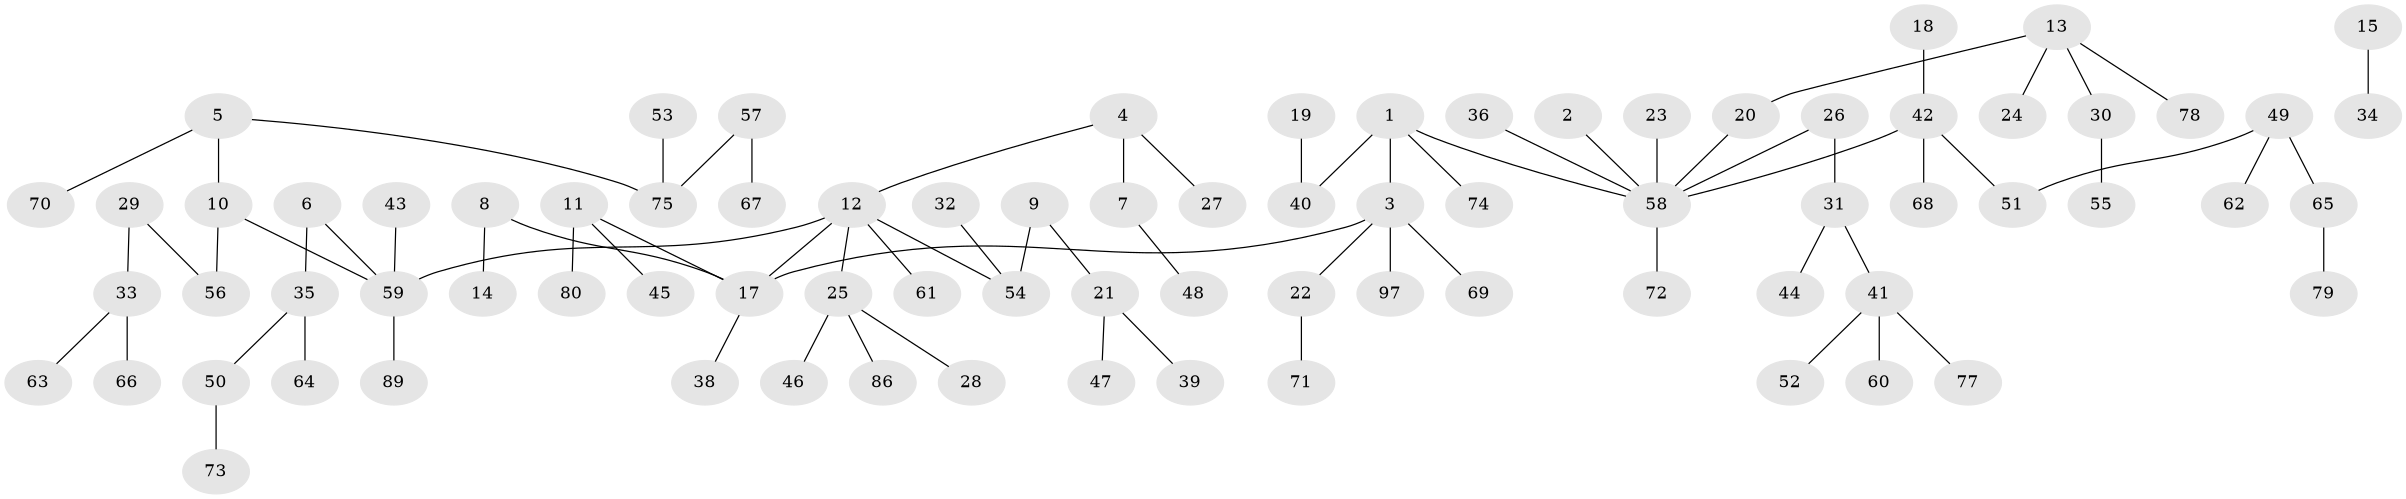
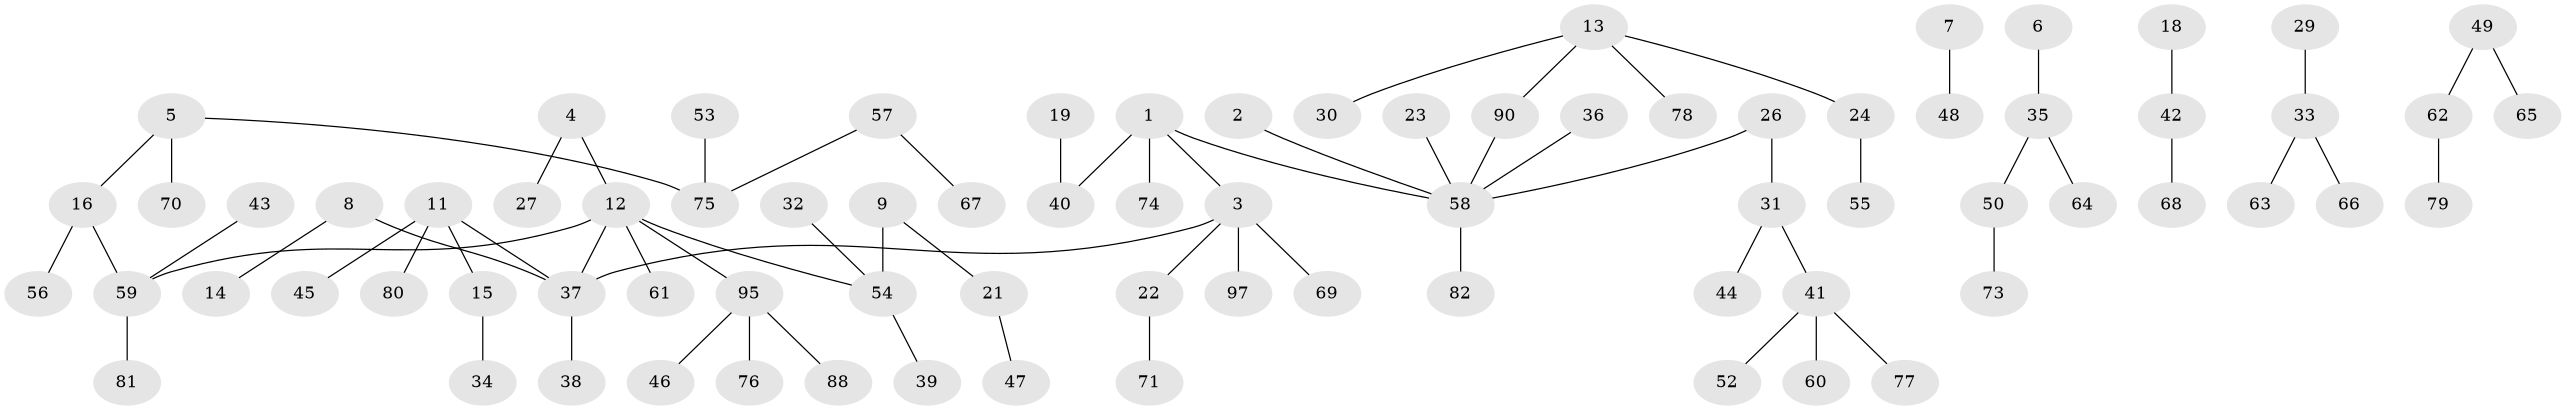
(1746, 116) -> (1505, 116)
(1124, 161) -> none
(2101, 161) -> (1861, 161)
(1794, 167) -> none
(219, 205) -> (83, 205)
(2013, 205) -> none
none -> (456, 240)
(173, 249) -> none
(351, 249) -> none
(2324, 250) -> (2439, 161)
(749, 294) -> (572, 294)
(838, 294) -> (749, 294)
(1657, 294) -> (1461, 294)
(1148, 338) -> (905, 338)
(394, 383) -> (127, 383)
(883, 383) -> (749, 383)
(972, 383) -> (838, 383)
